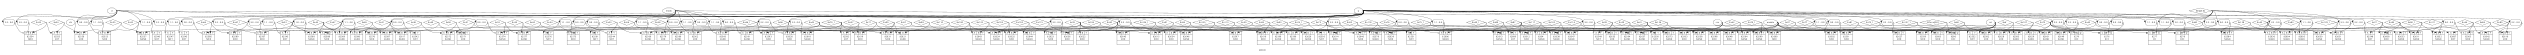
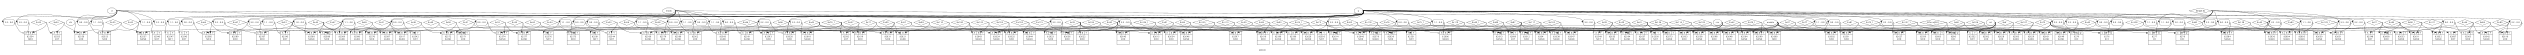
none -> (1455, 22)
(1572, 22) -> none
none -> (1680, 22)
none -> (1702, 22)
none -> (1975, 22)
none -> (2134, 22)
